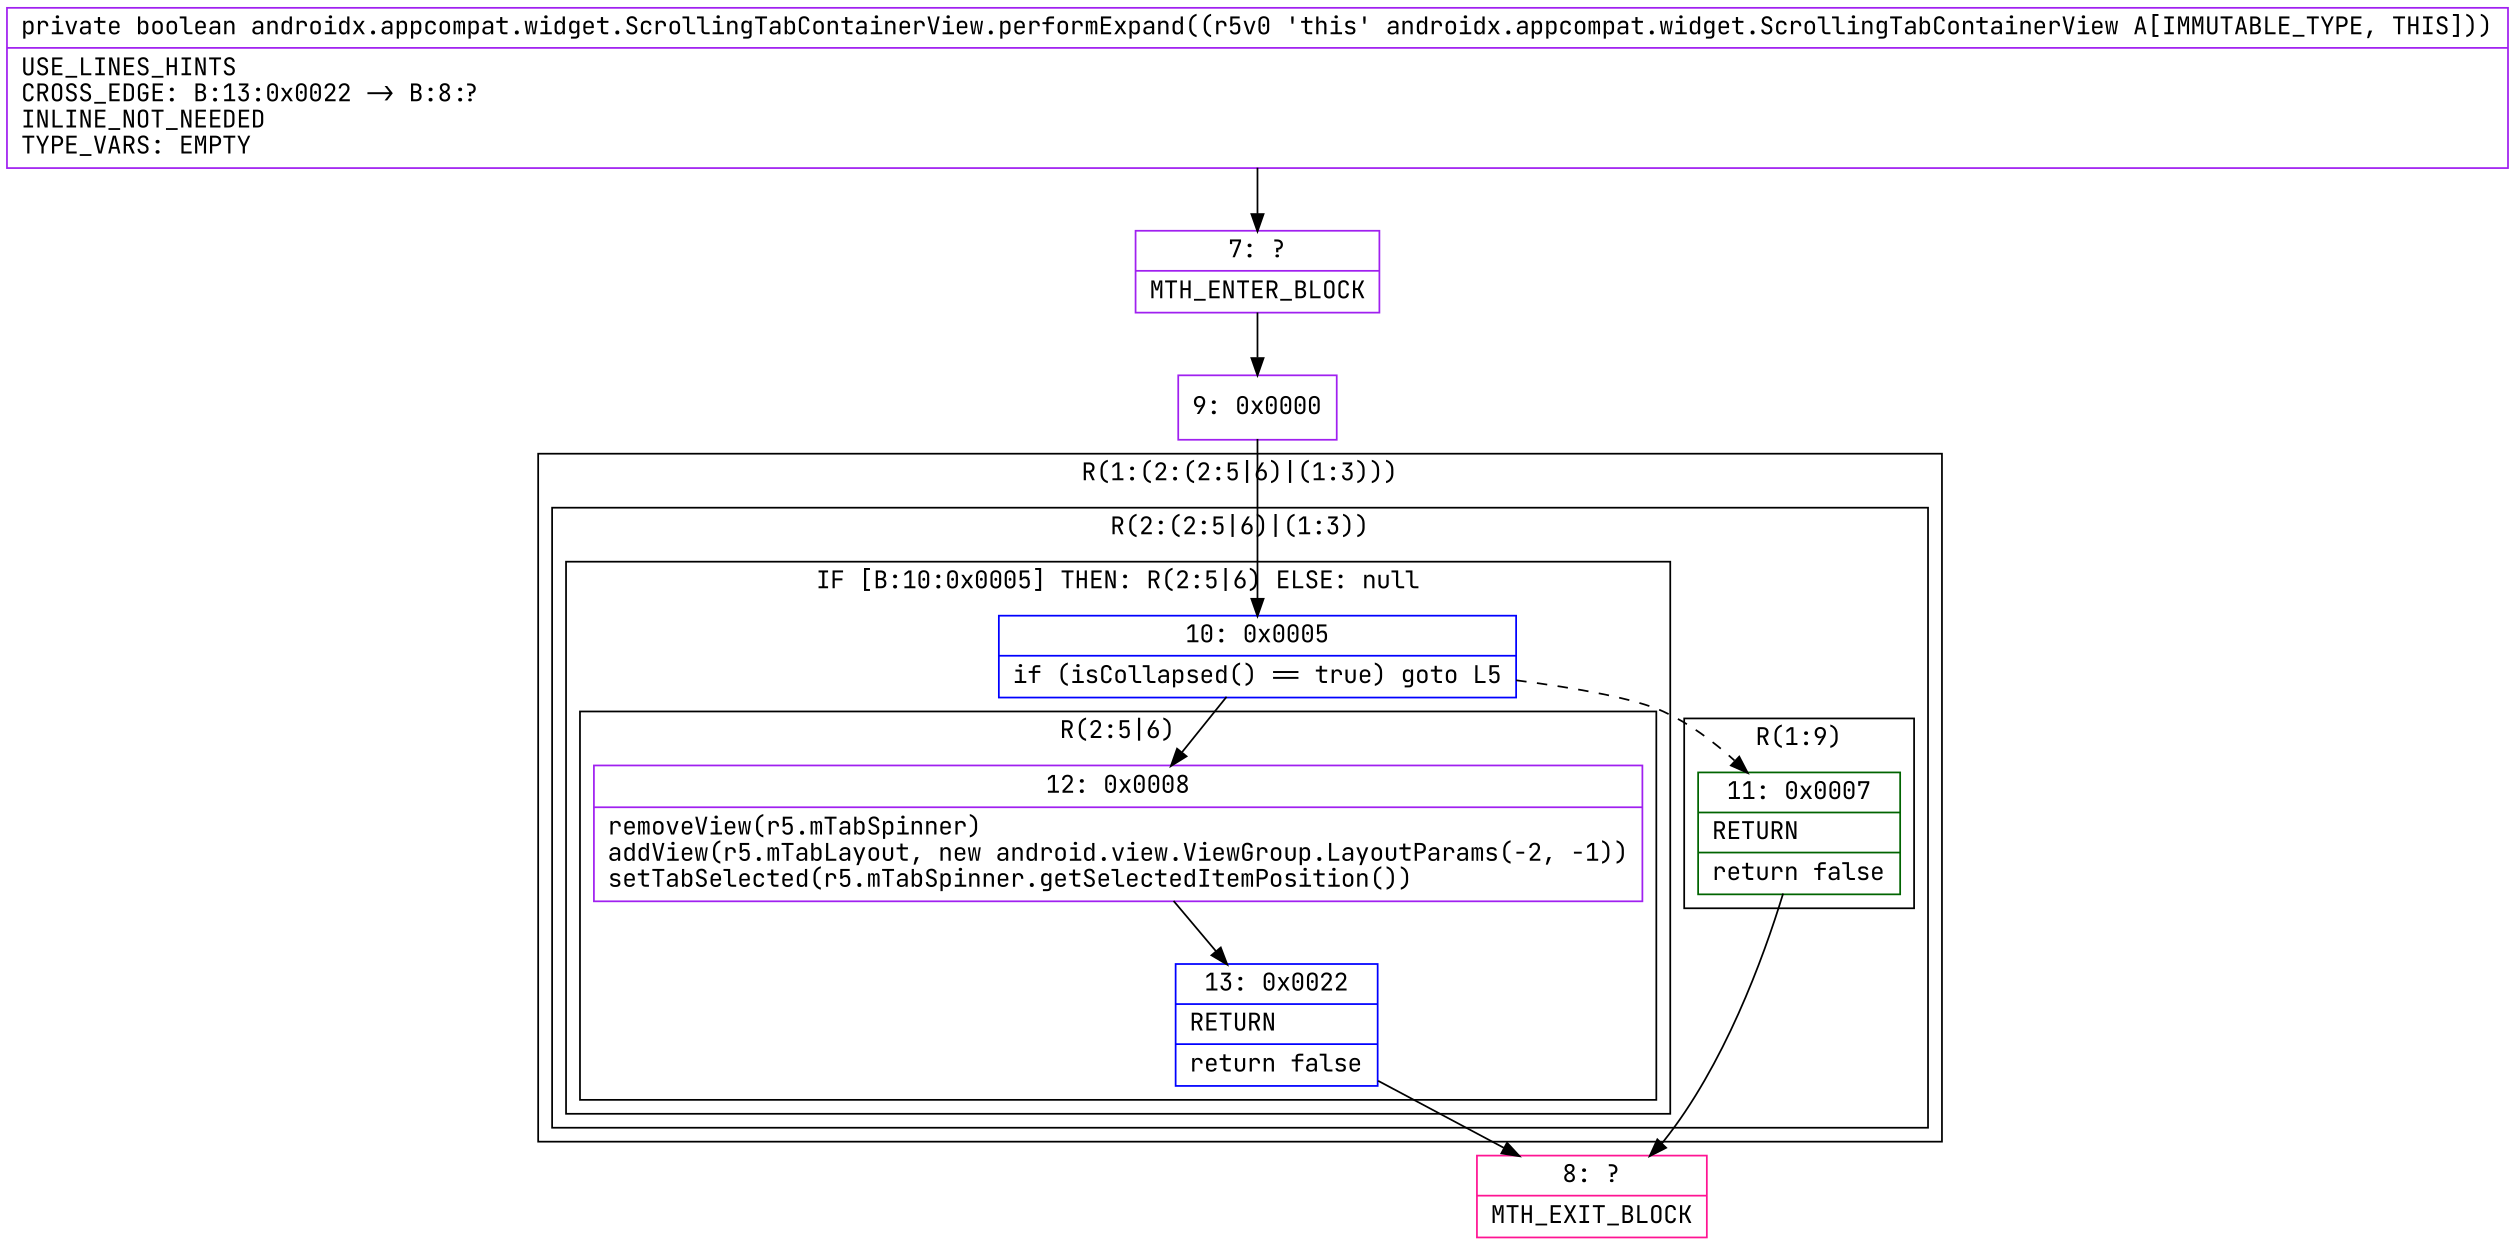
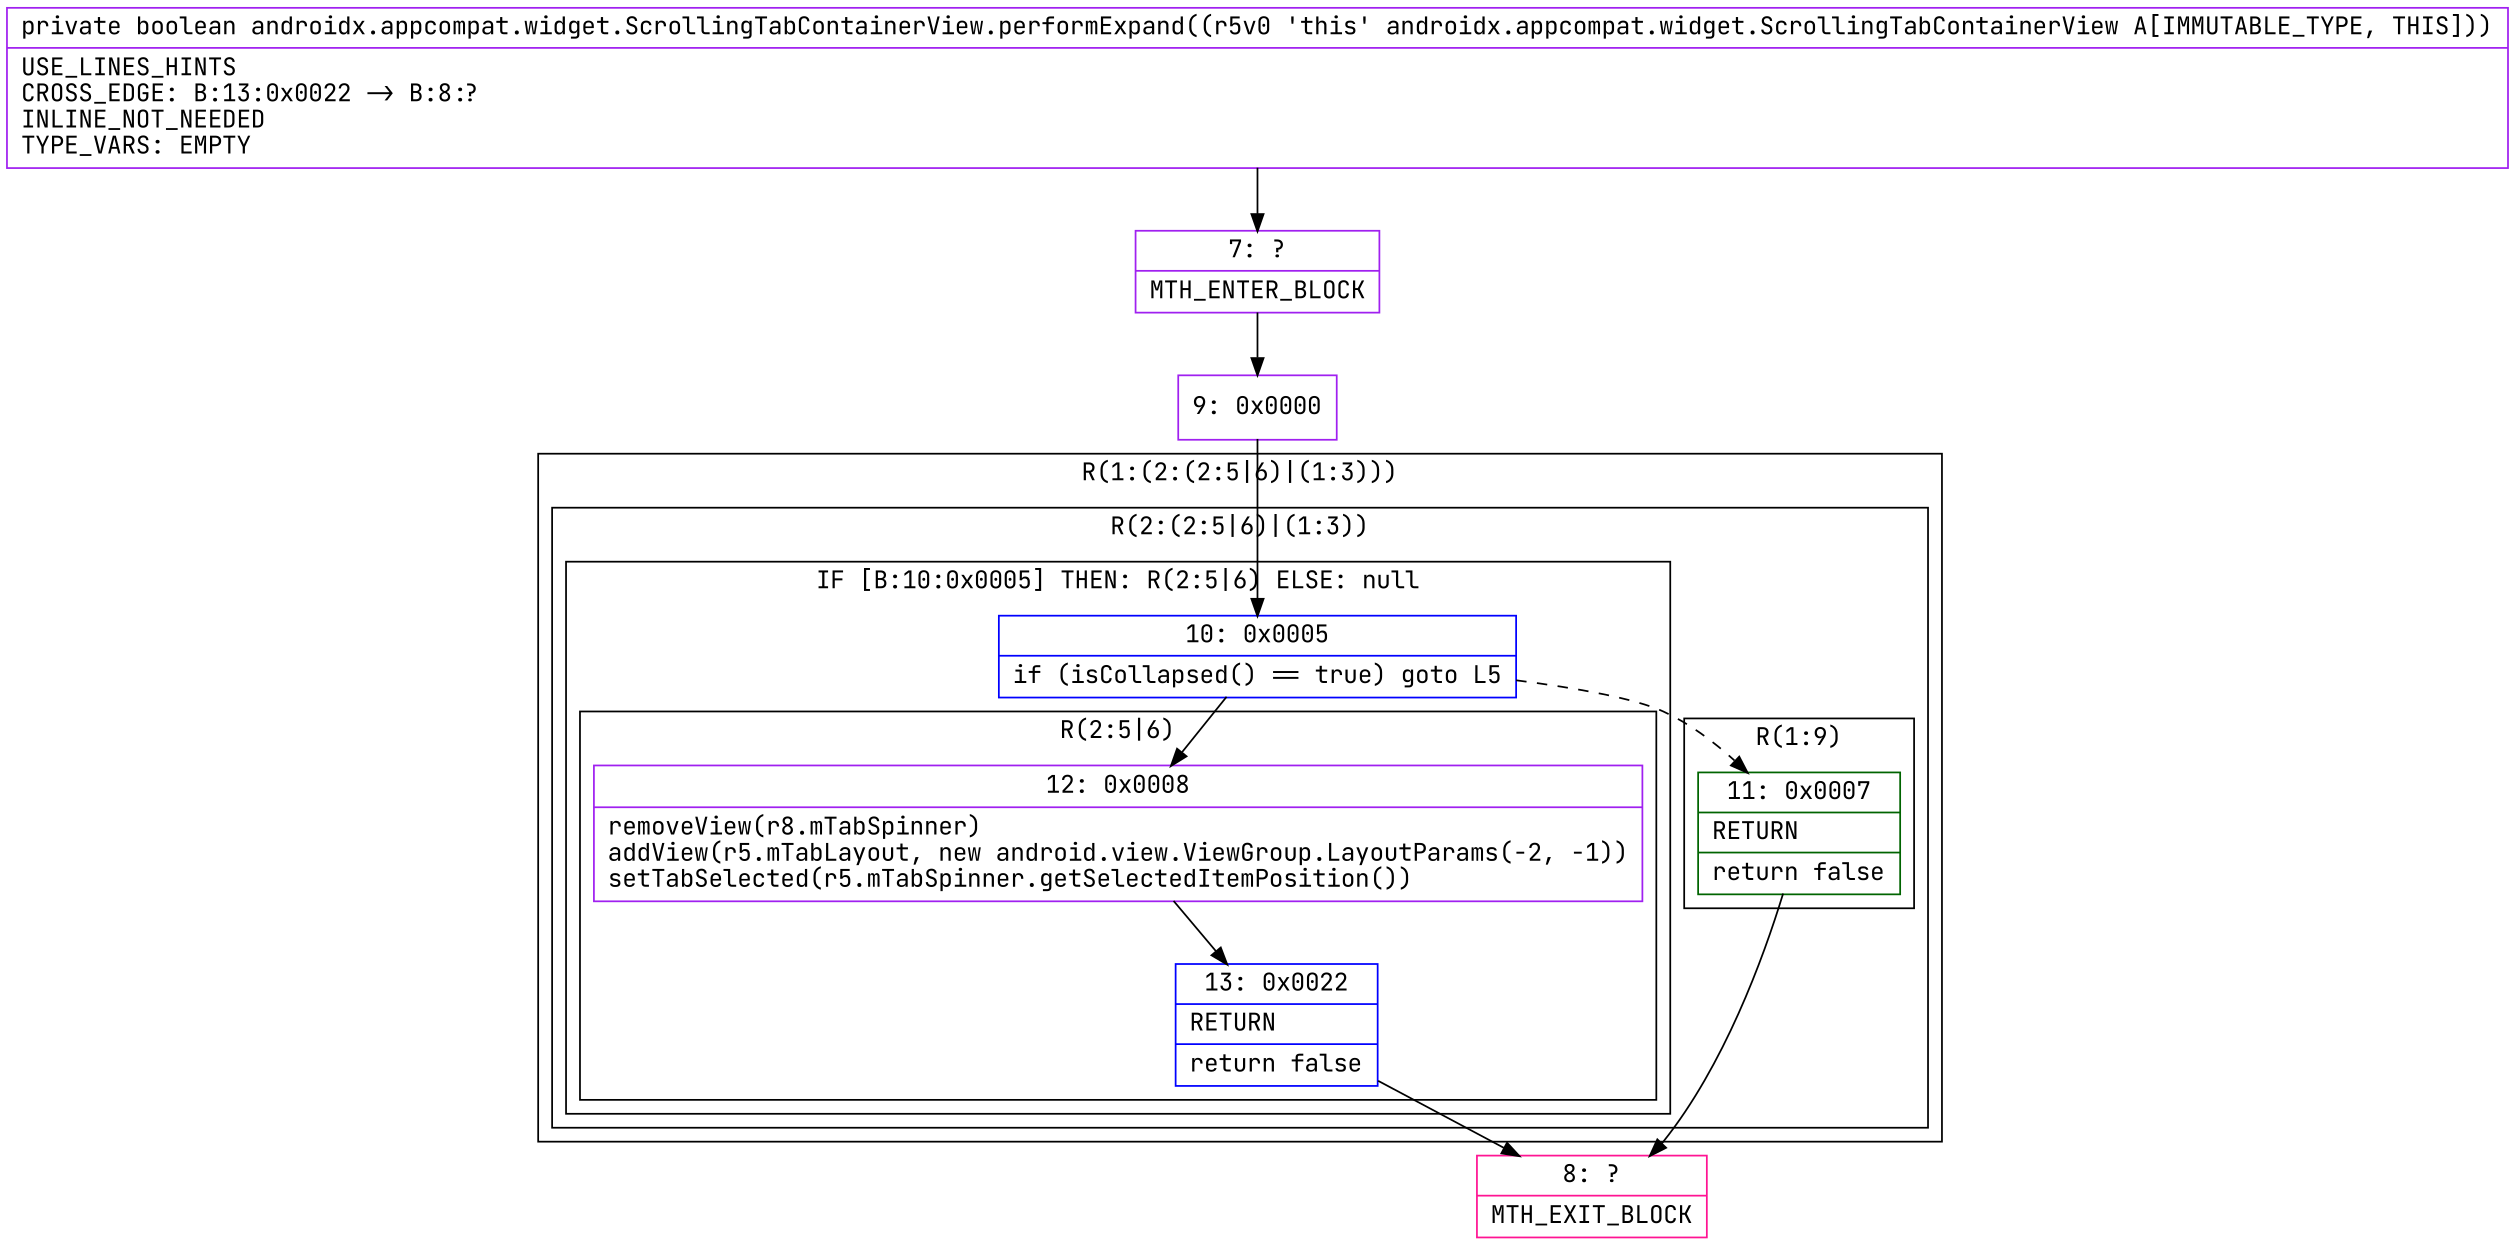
(795, 827) -> (795, 827)
